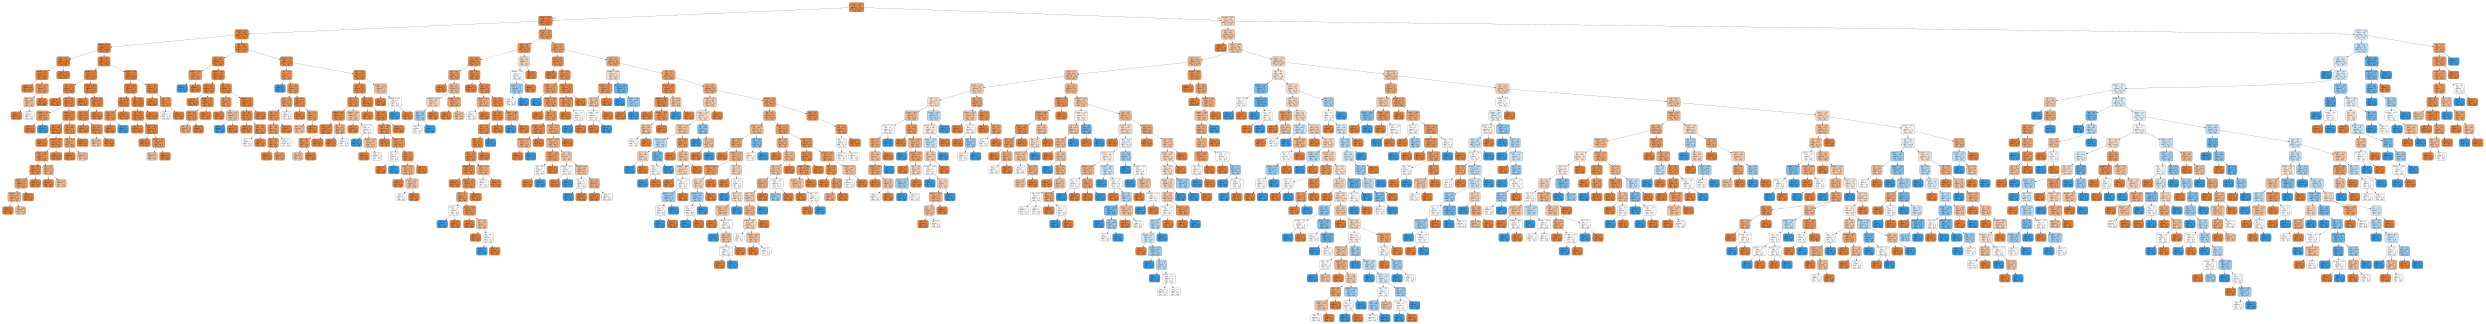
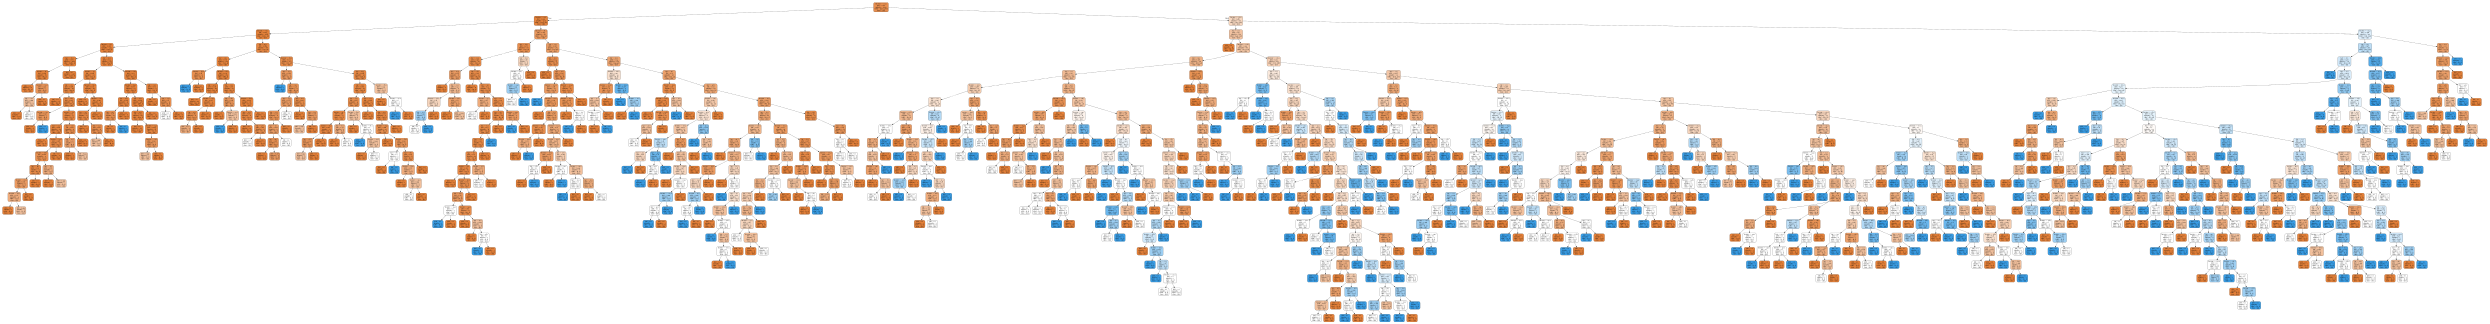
(144, 143) -> none
